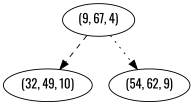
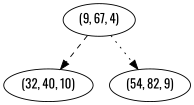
(48, 85) -> (48, 85)
(149, 85) -> (150, 85)
